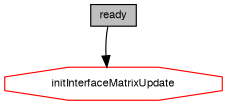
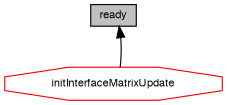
(106, 41) -> (121, 52)
